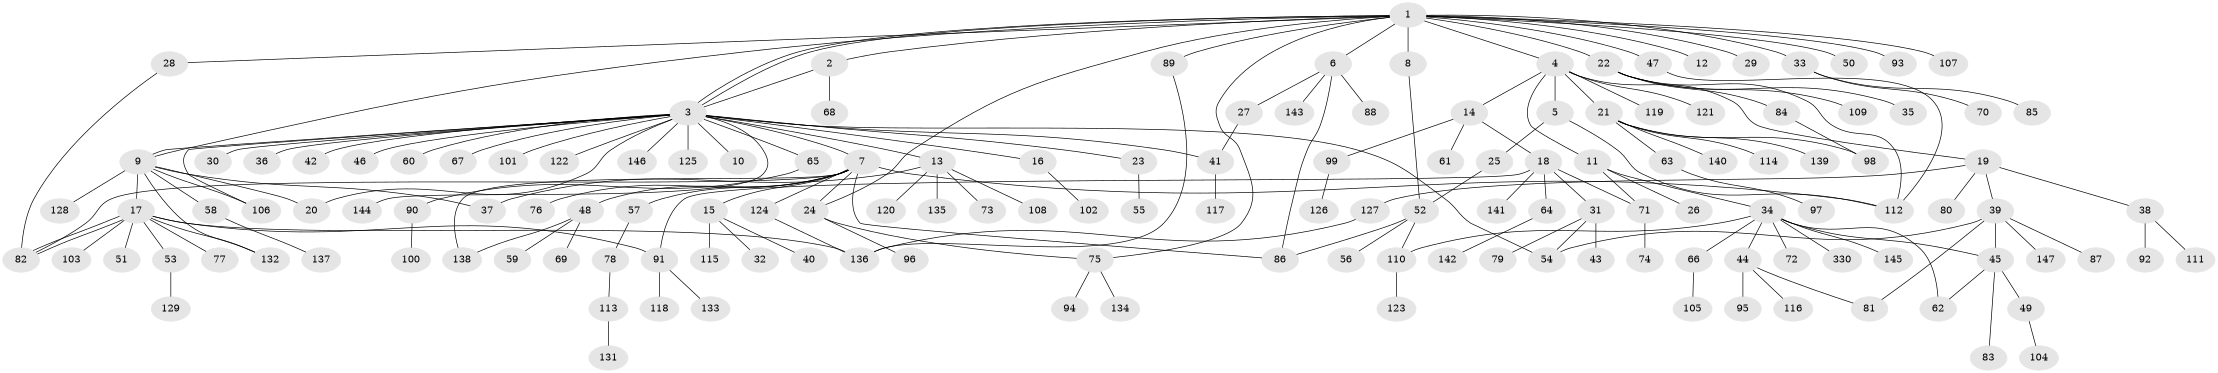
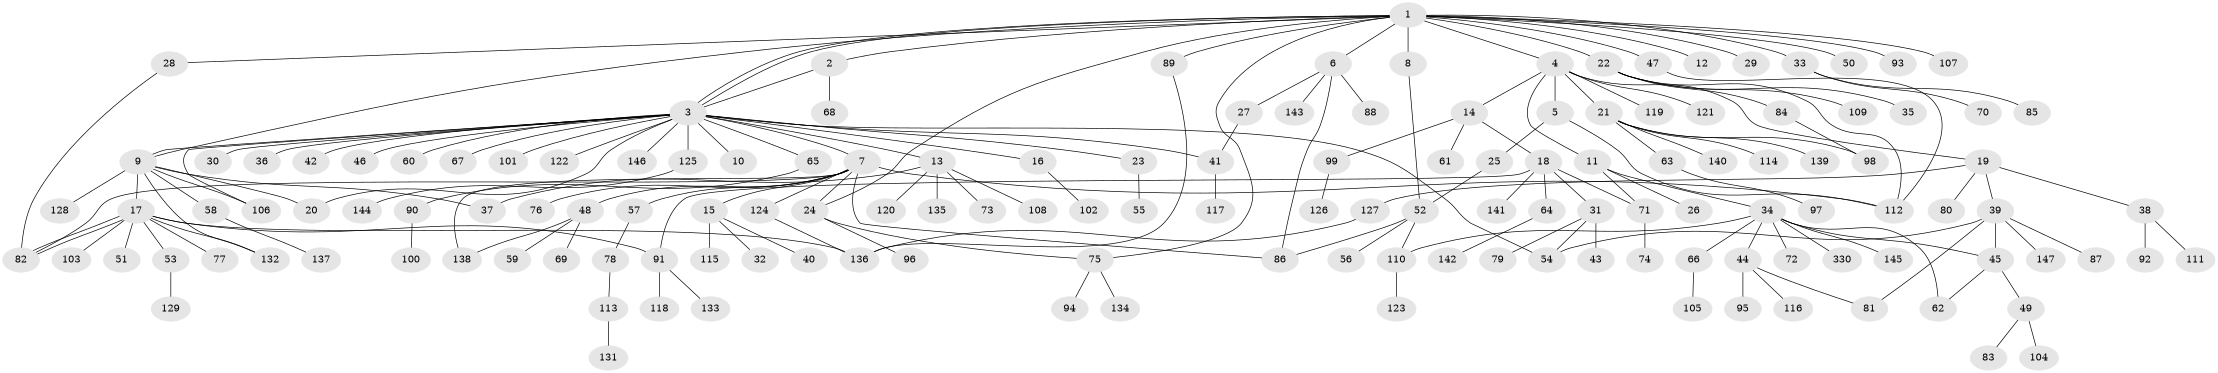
(606, 194) -> (473, 186)
(1992, 309) -> (2007, 333)
